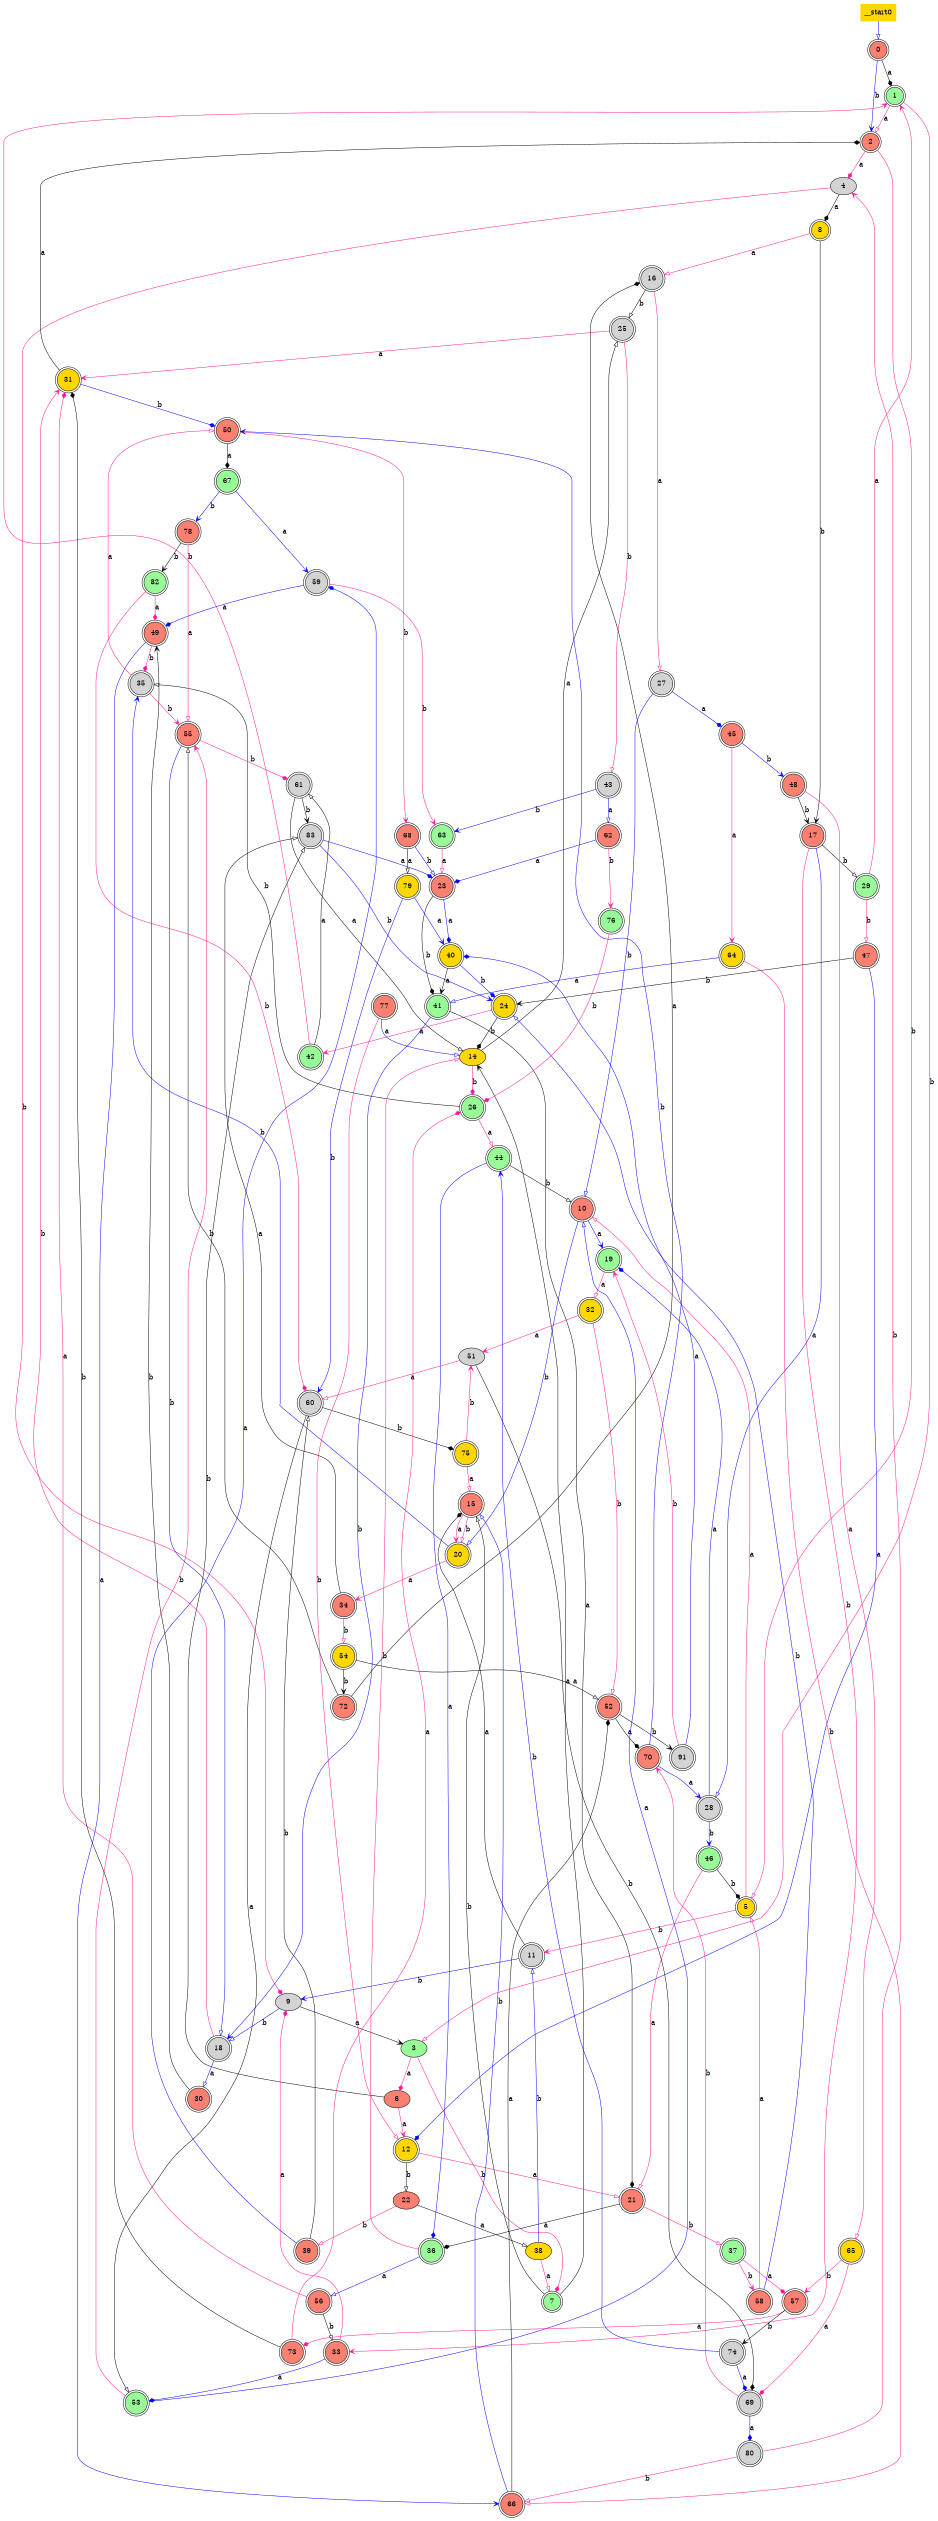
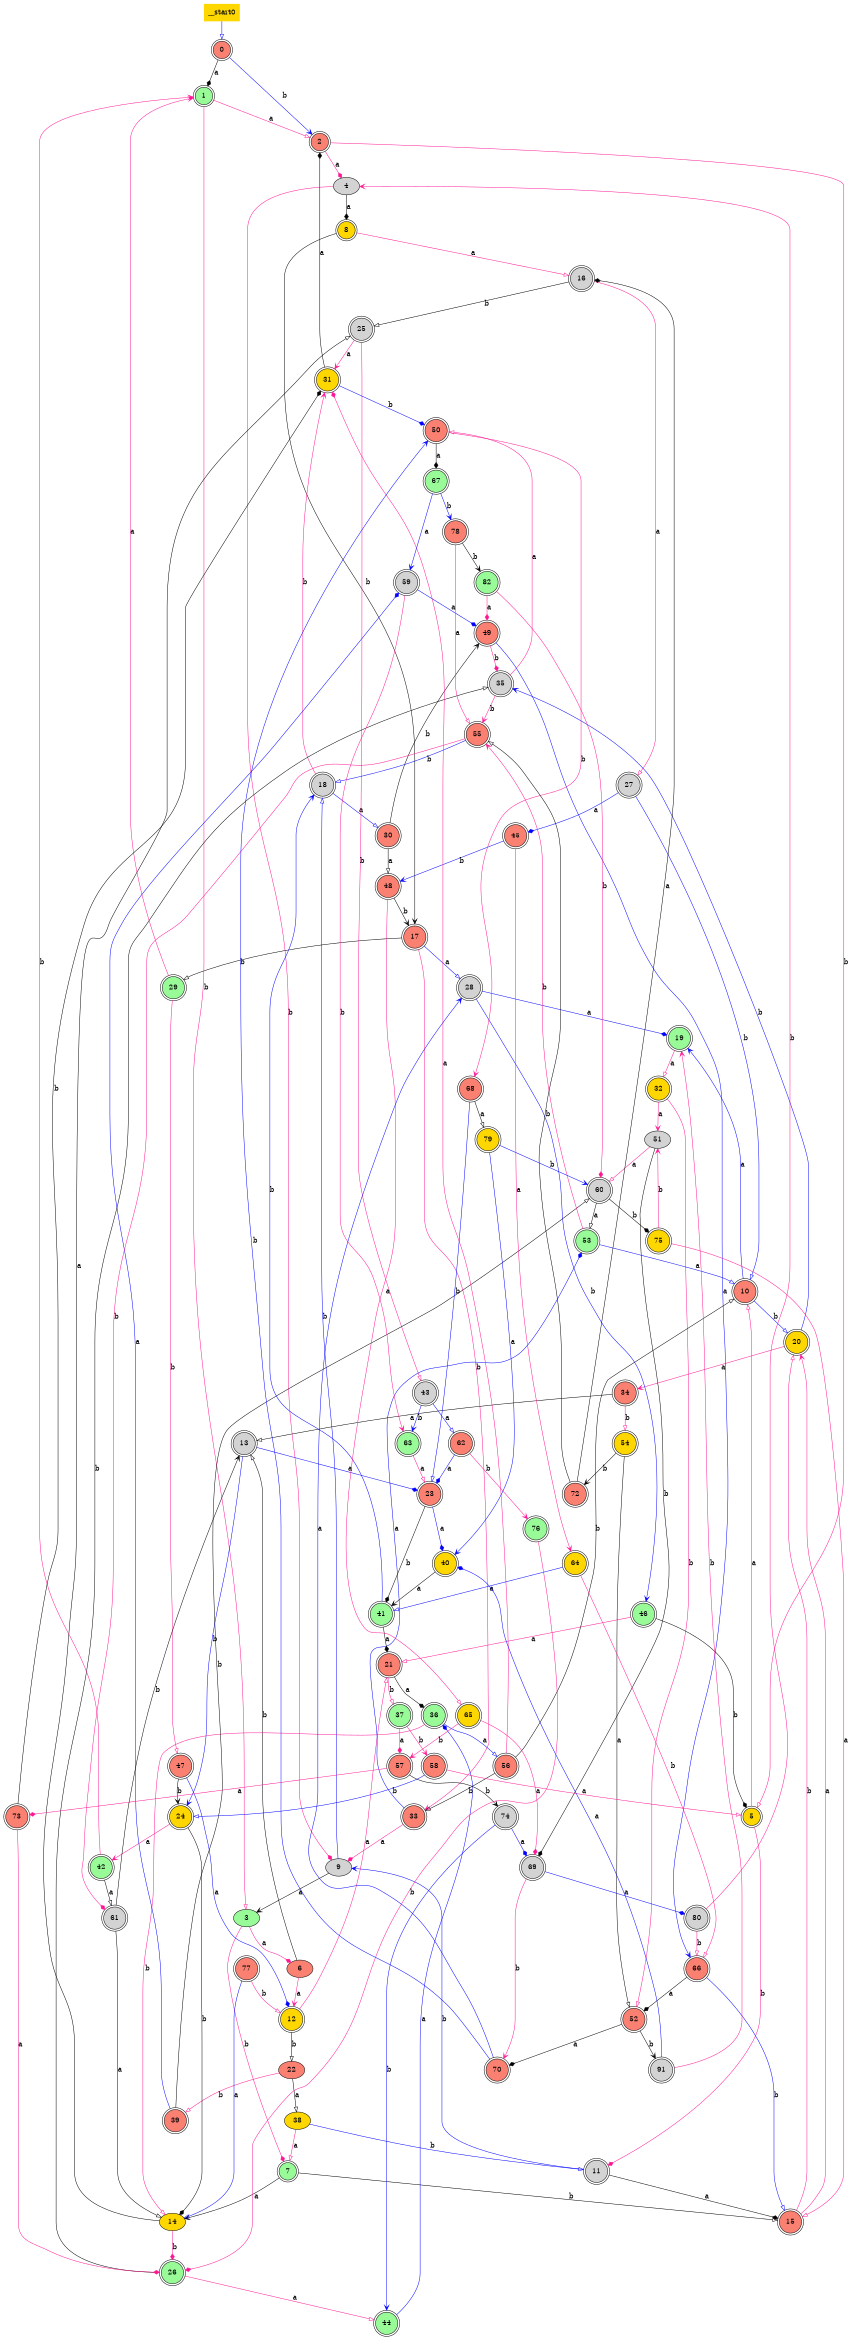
(311, 836) -> (244, 1444)
none -> (388, 859)
(475, 979) -> none
(538, 1182) -> (596, 1504)
(642, 1931) -> (758, 2028)
